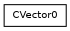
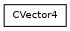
(35, 16) -> (35, 16)
